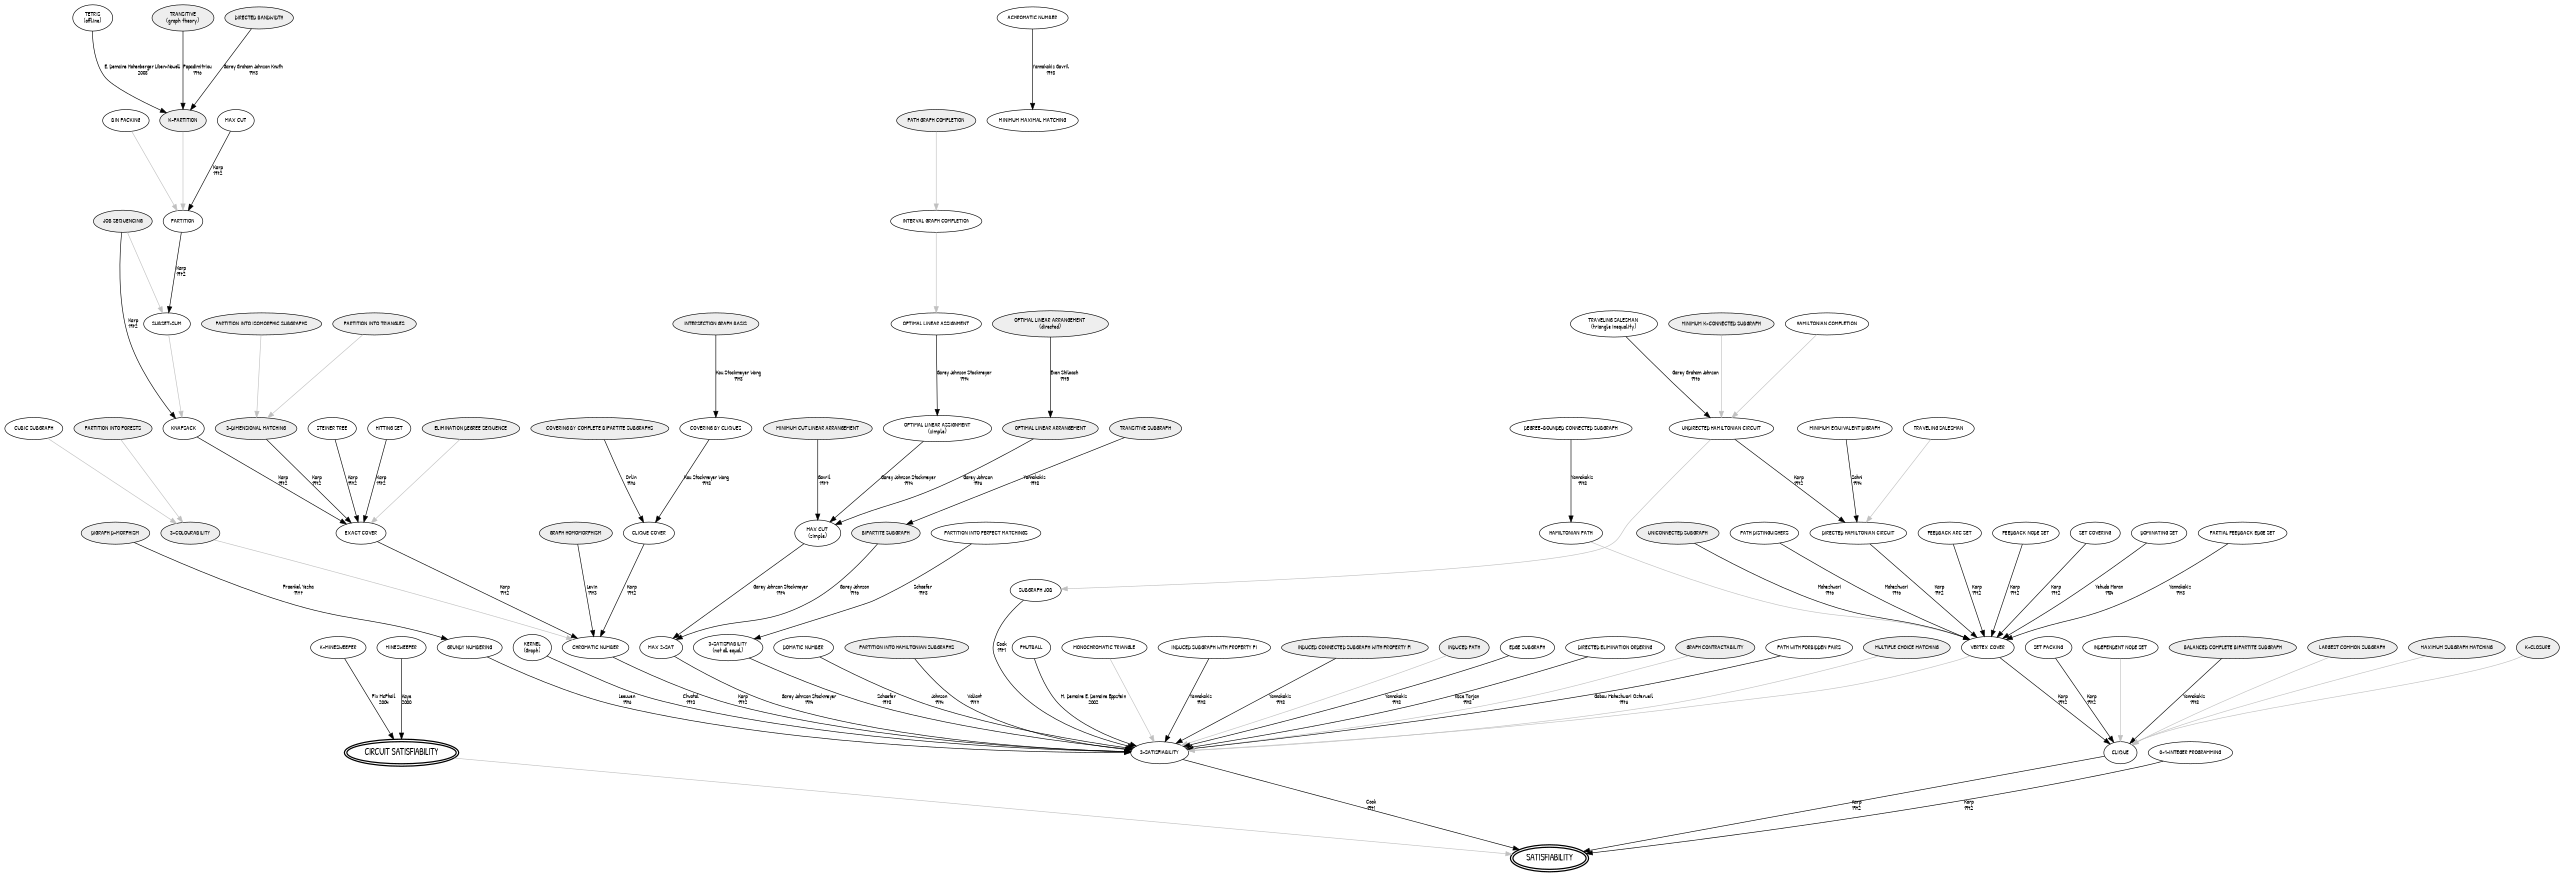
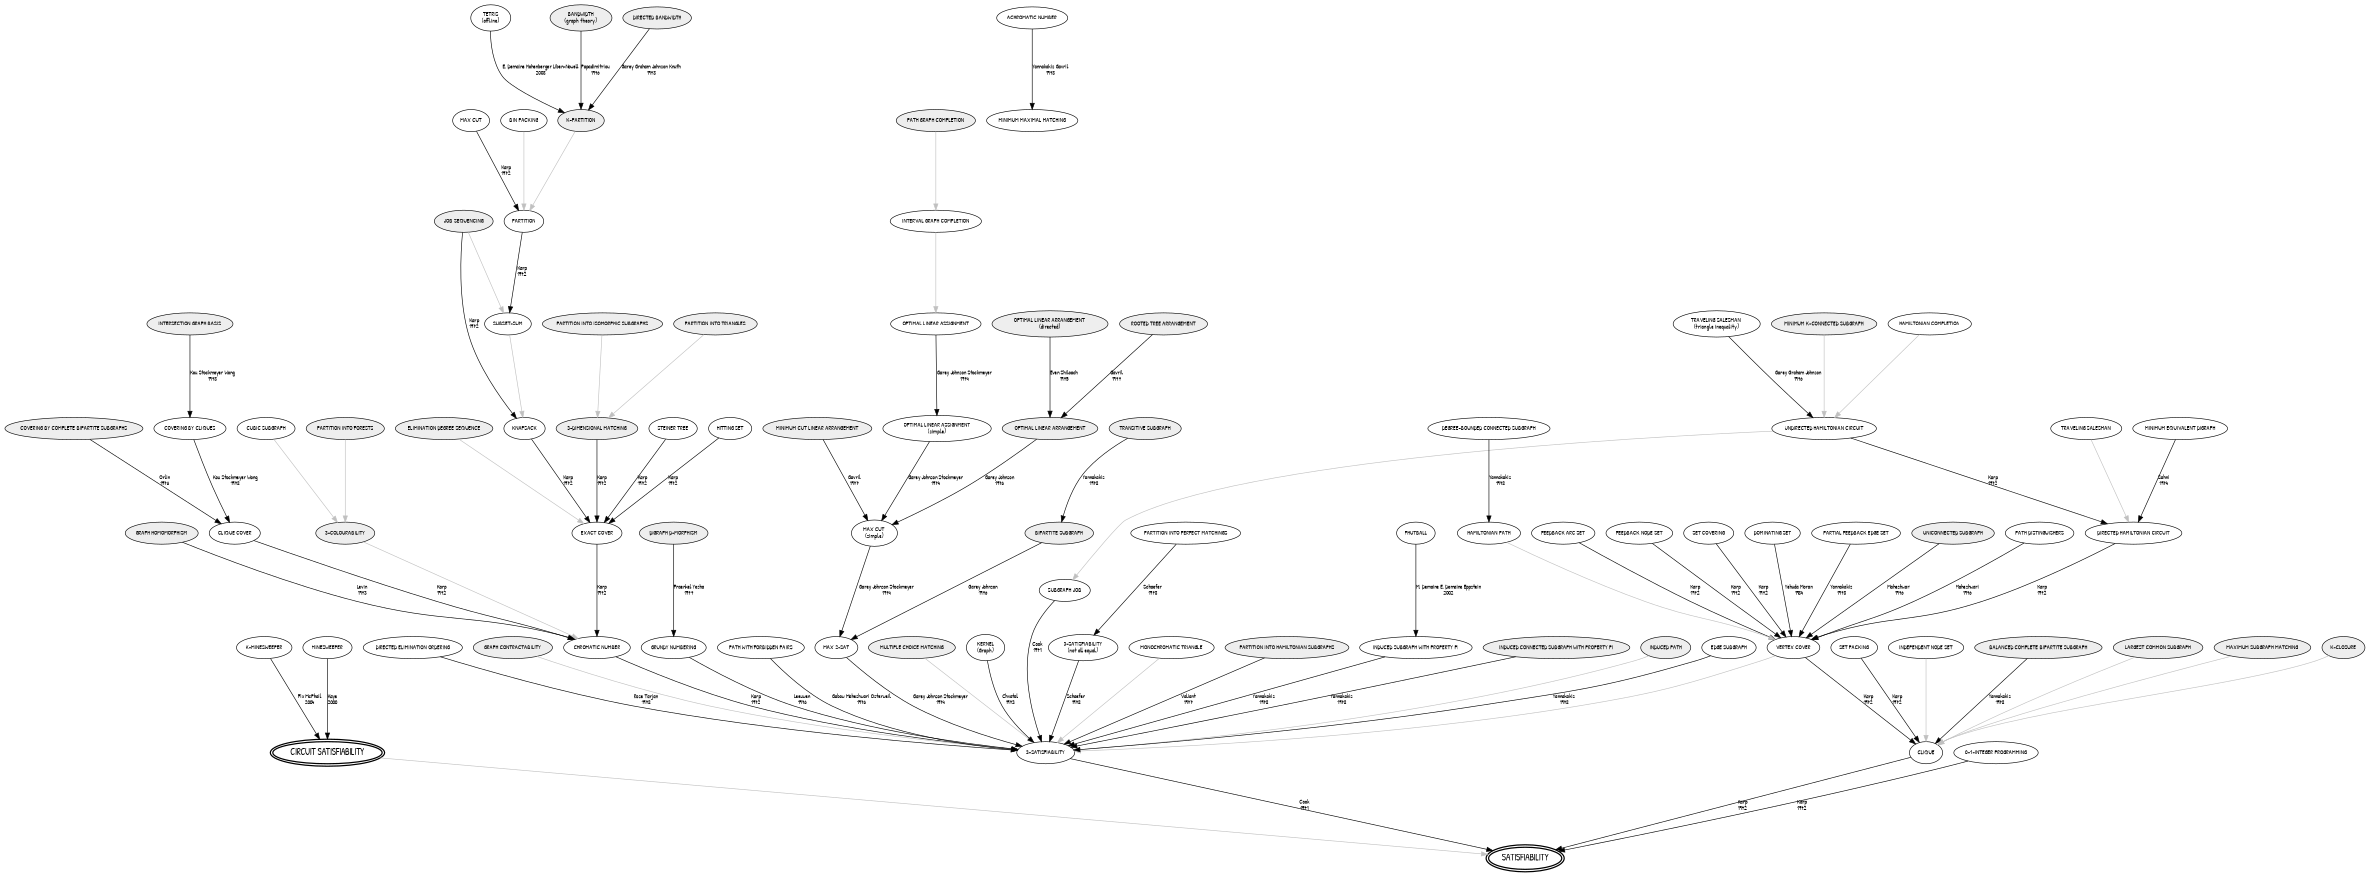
(183, 18) -> (581, 18)
none -> (1164, 324)
(804, 648) -> none
(1070, 714) -> (1416, 587)
